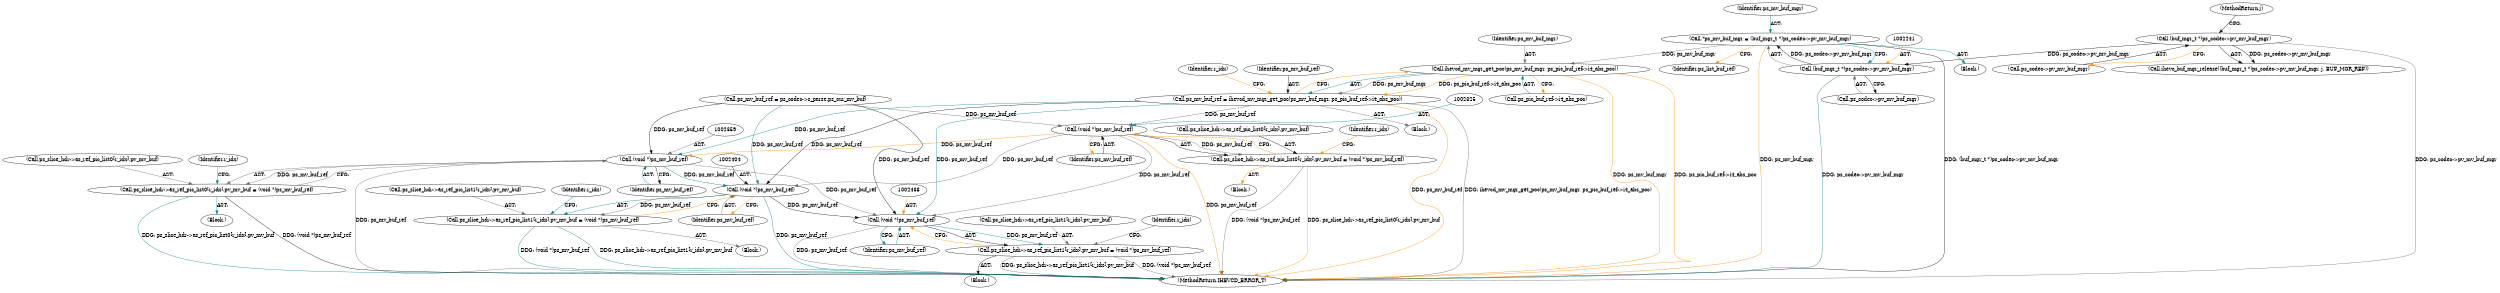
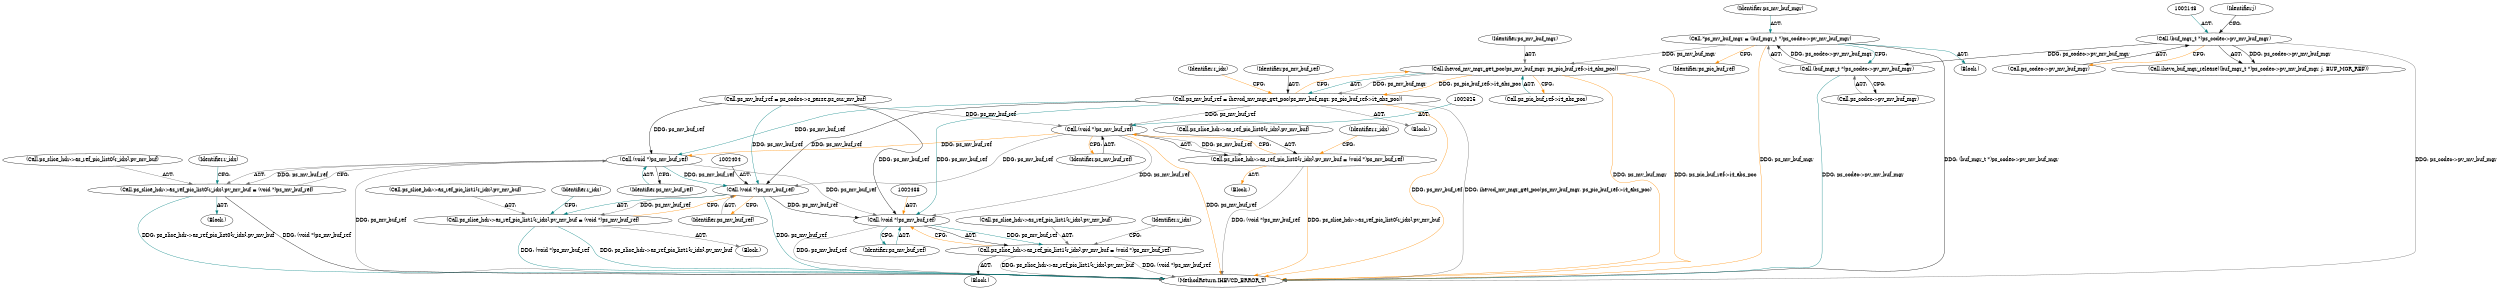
none -> (2186, 9)
(2242, 9) -> (2242, 9)
(1904, 39) -> none
(1704, 69) -> (1704, 69)
(725, 130) -> none
